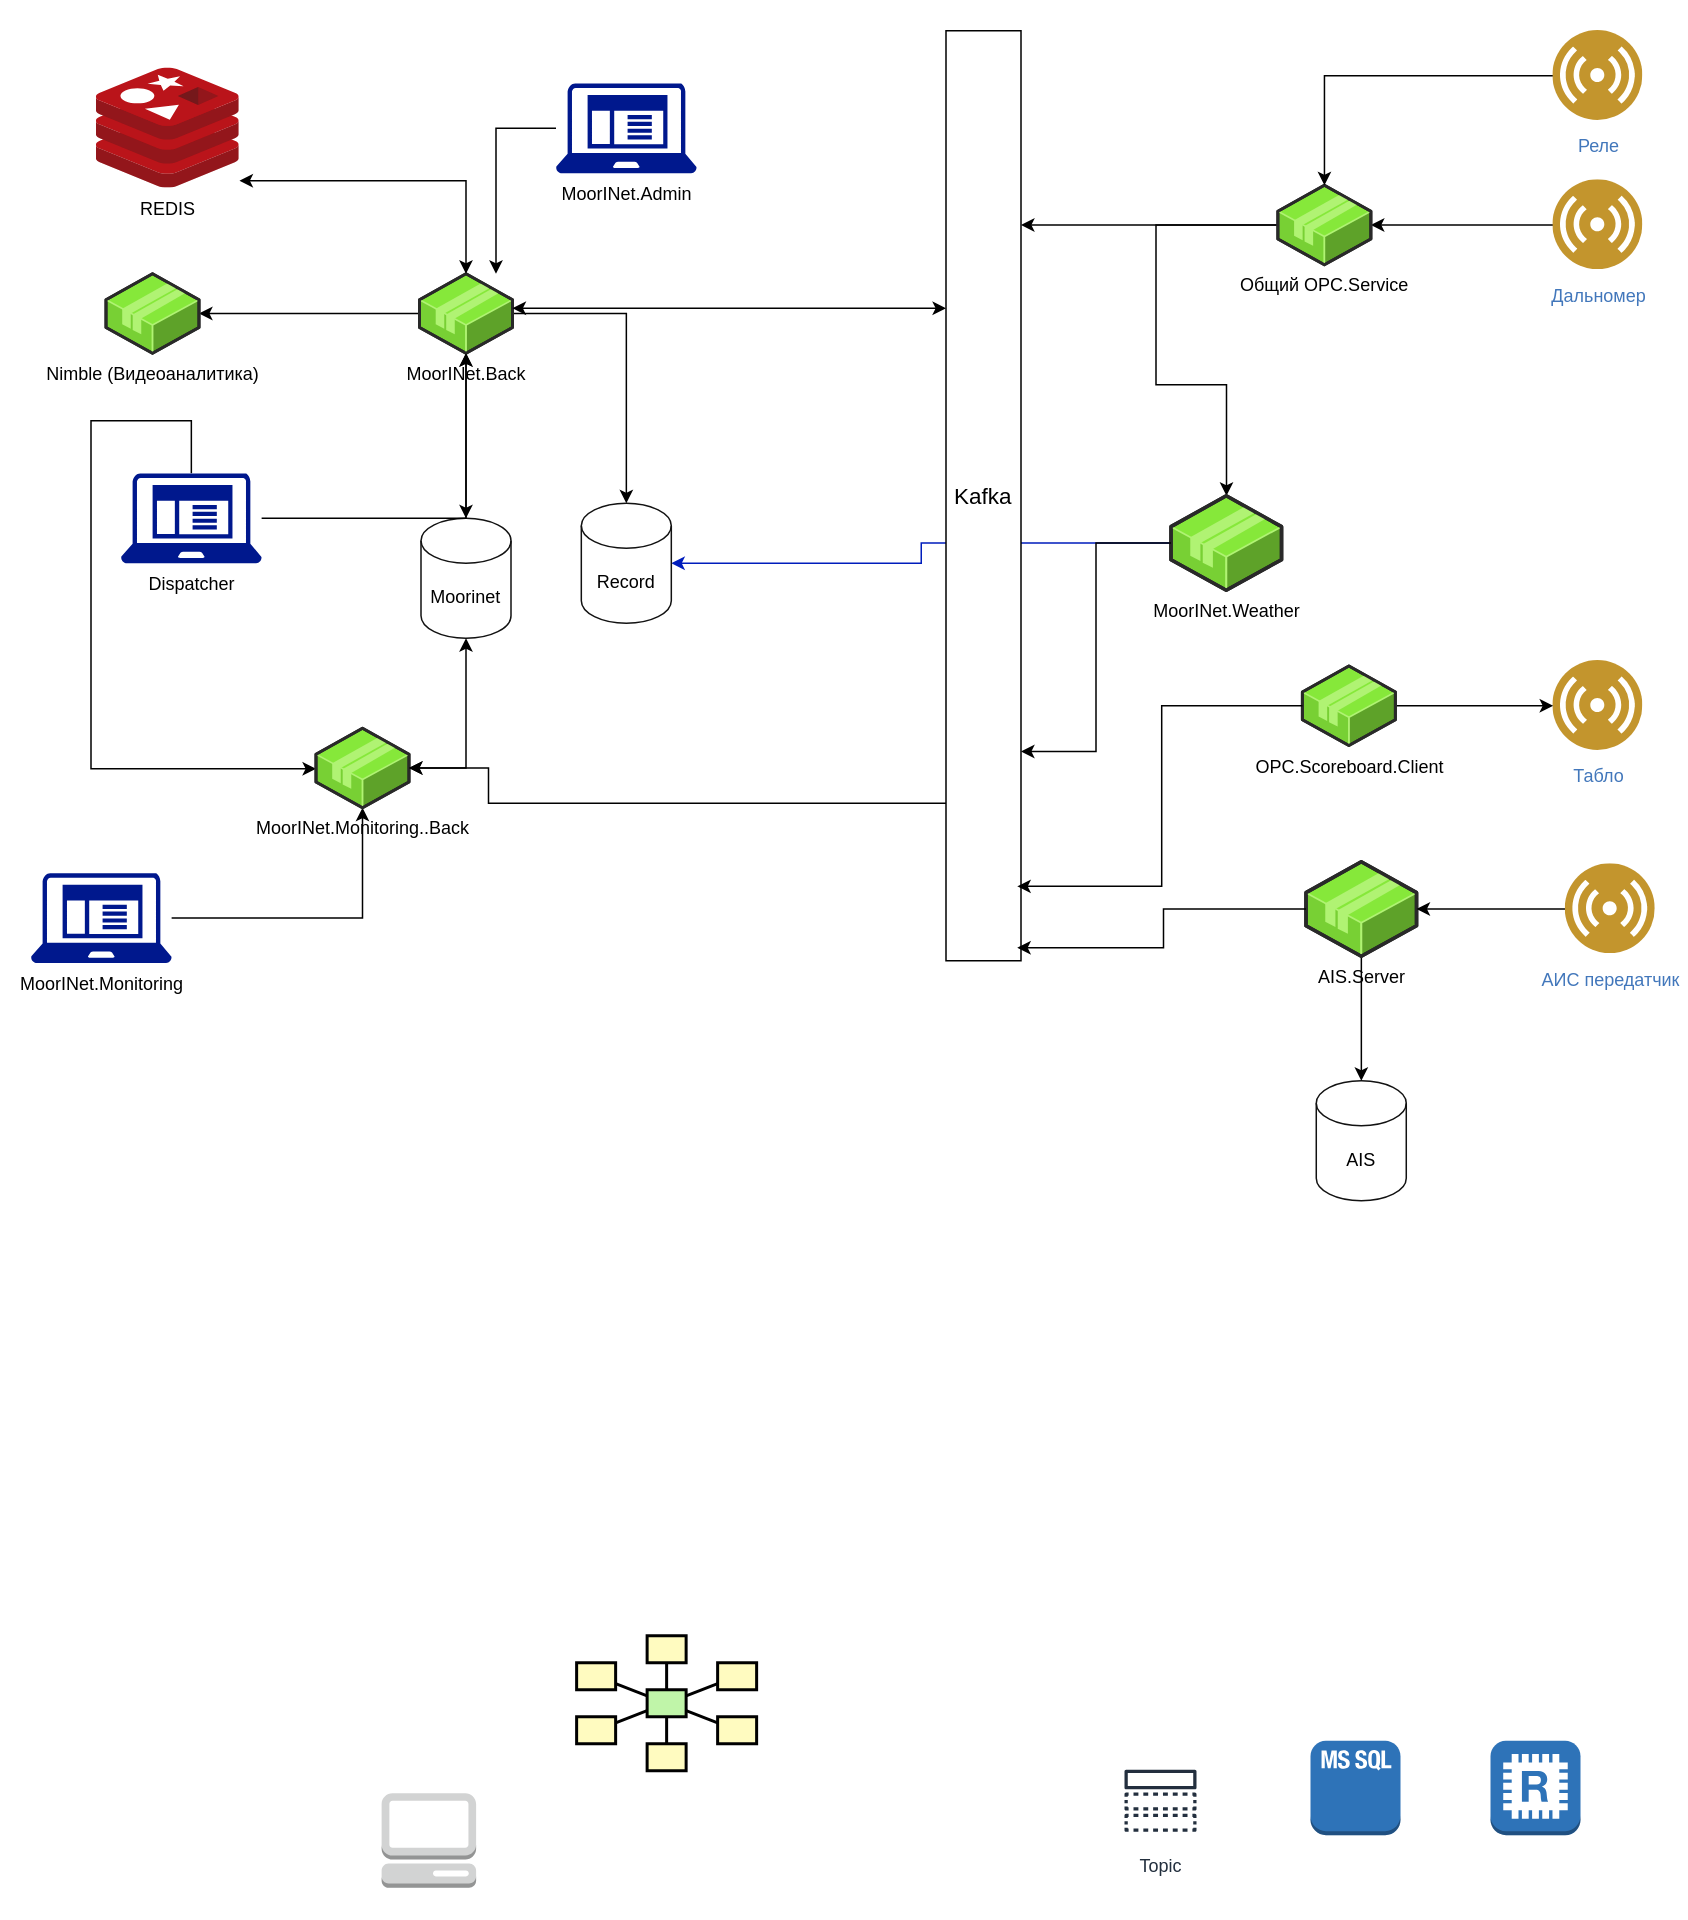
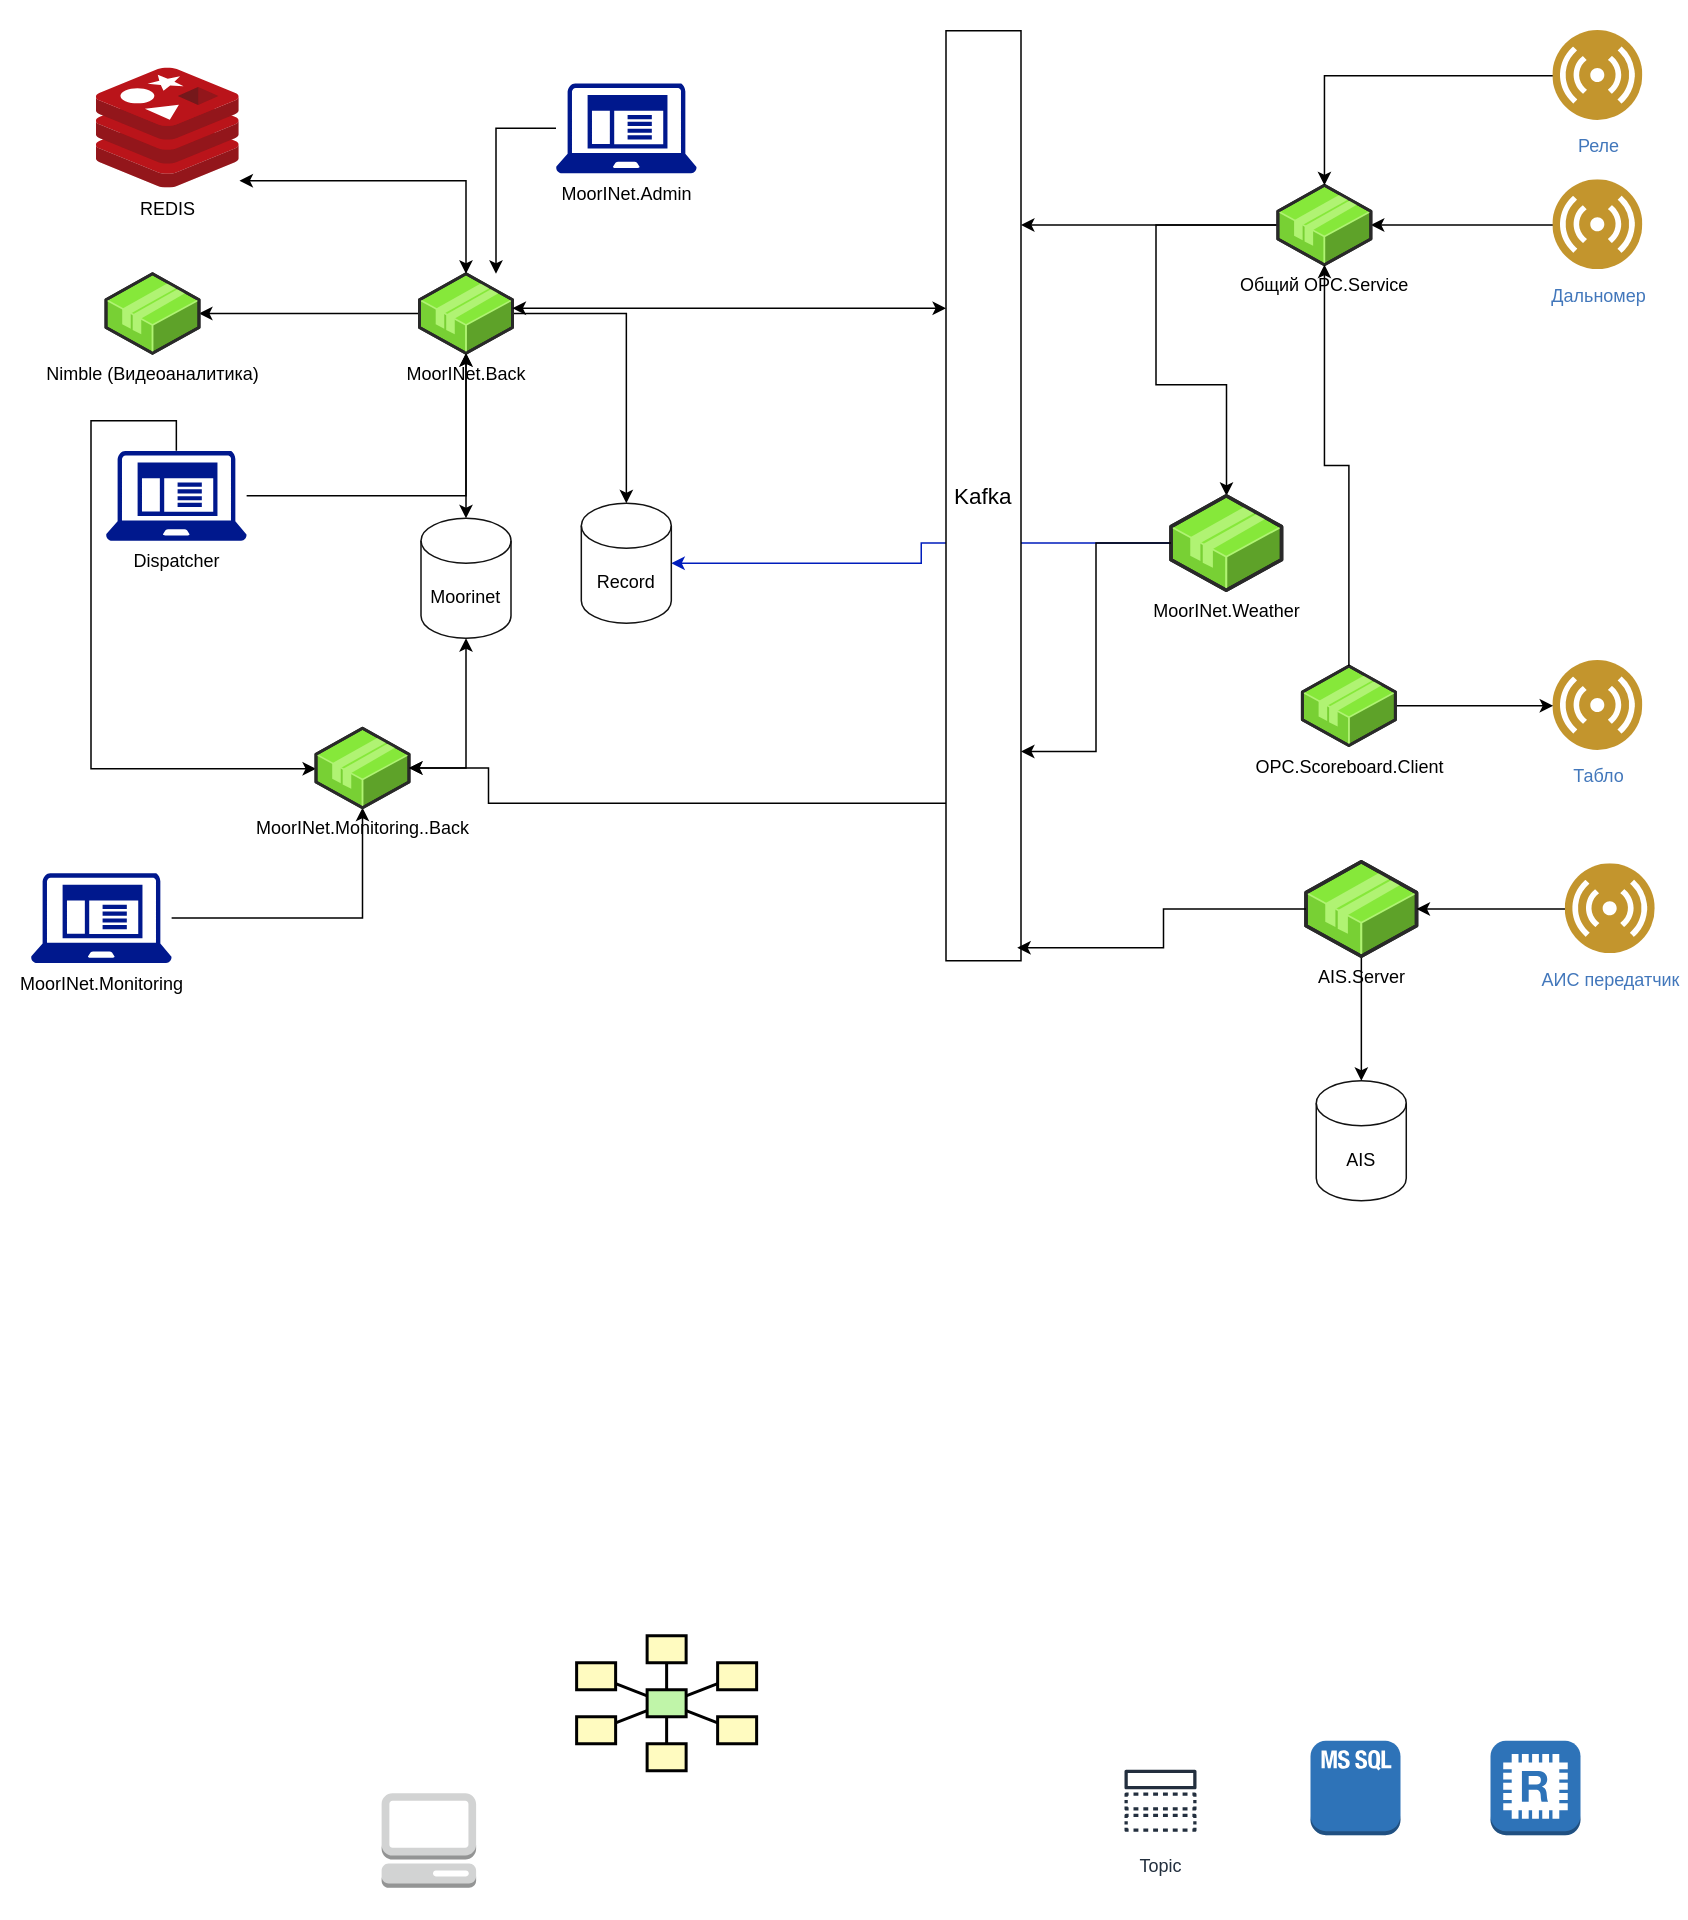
(191, 518) -> (176, 496)
(1161, 793) -> (1341, 465)
